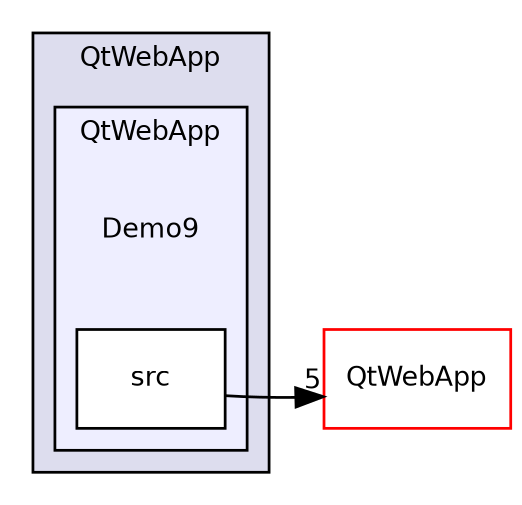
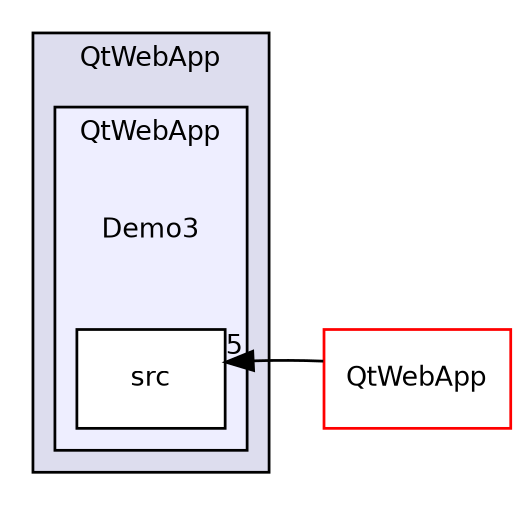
(151, 231) -> (151, 231)
(261, 397) -> (289, 360)
